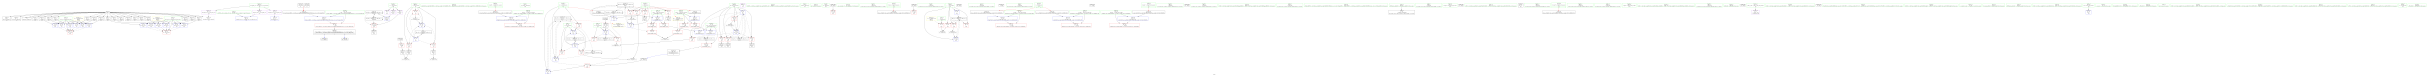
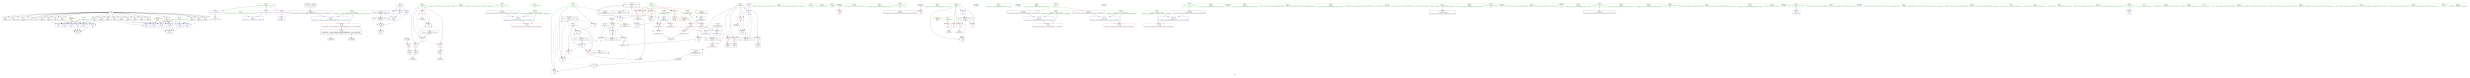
none -> (114, 19)
